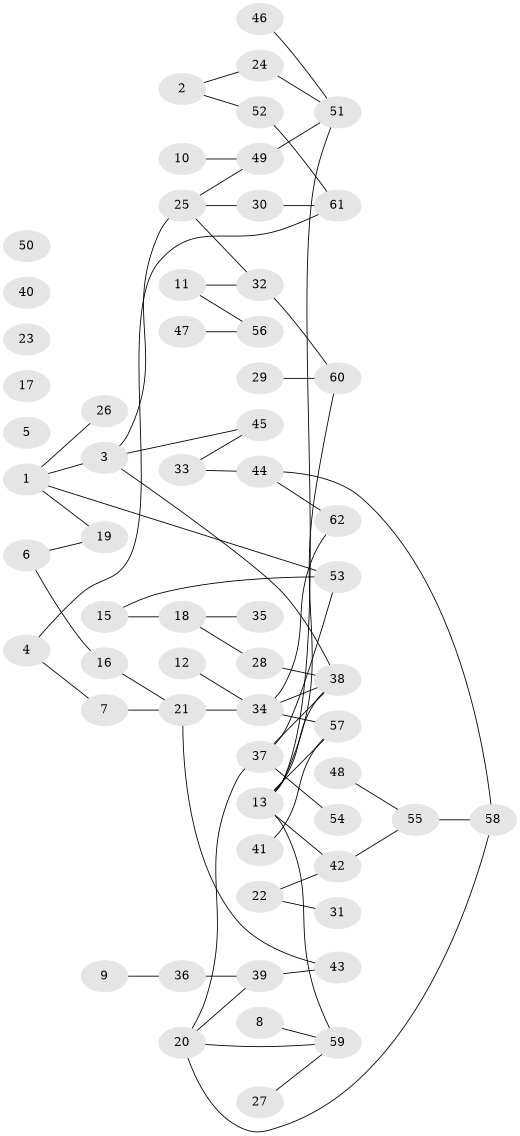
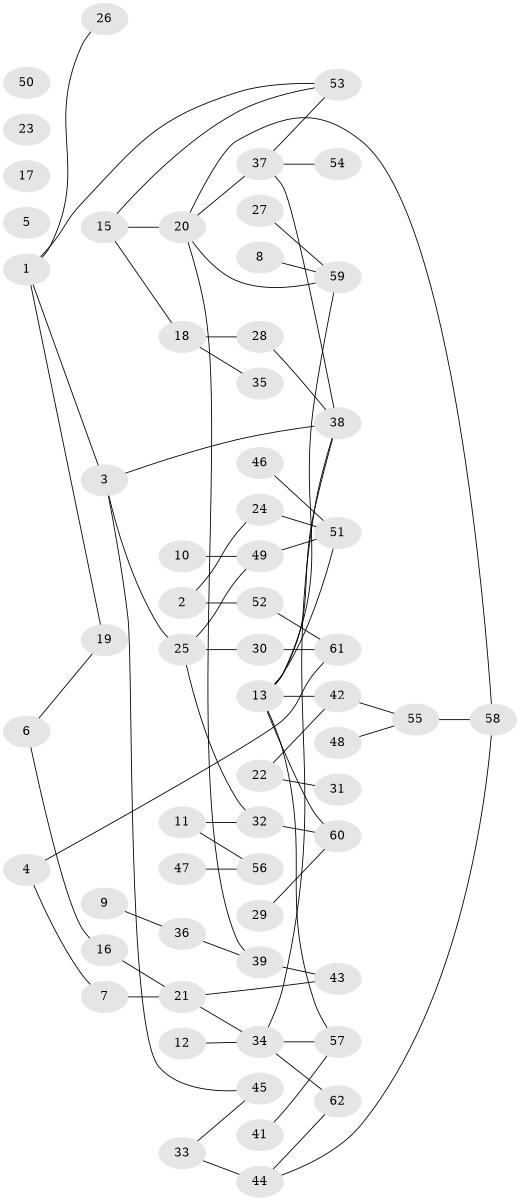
none -> (144, 227)
(27, 293) -> none
